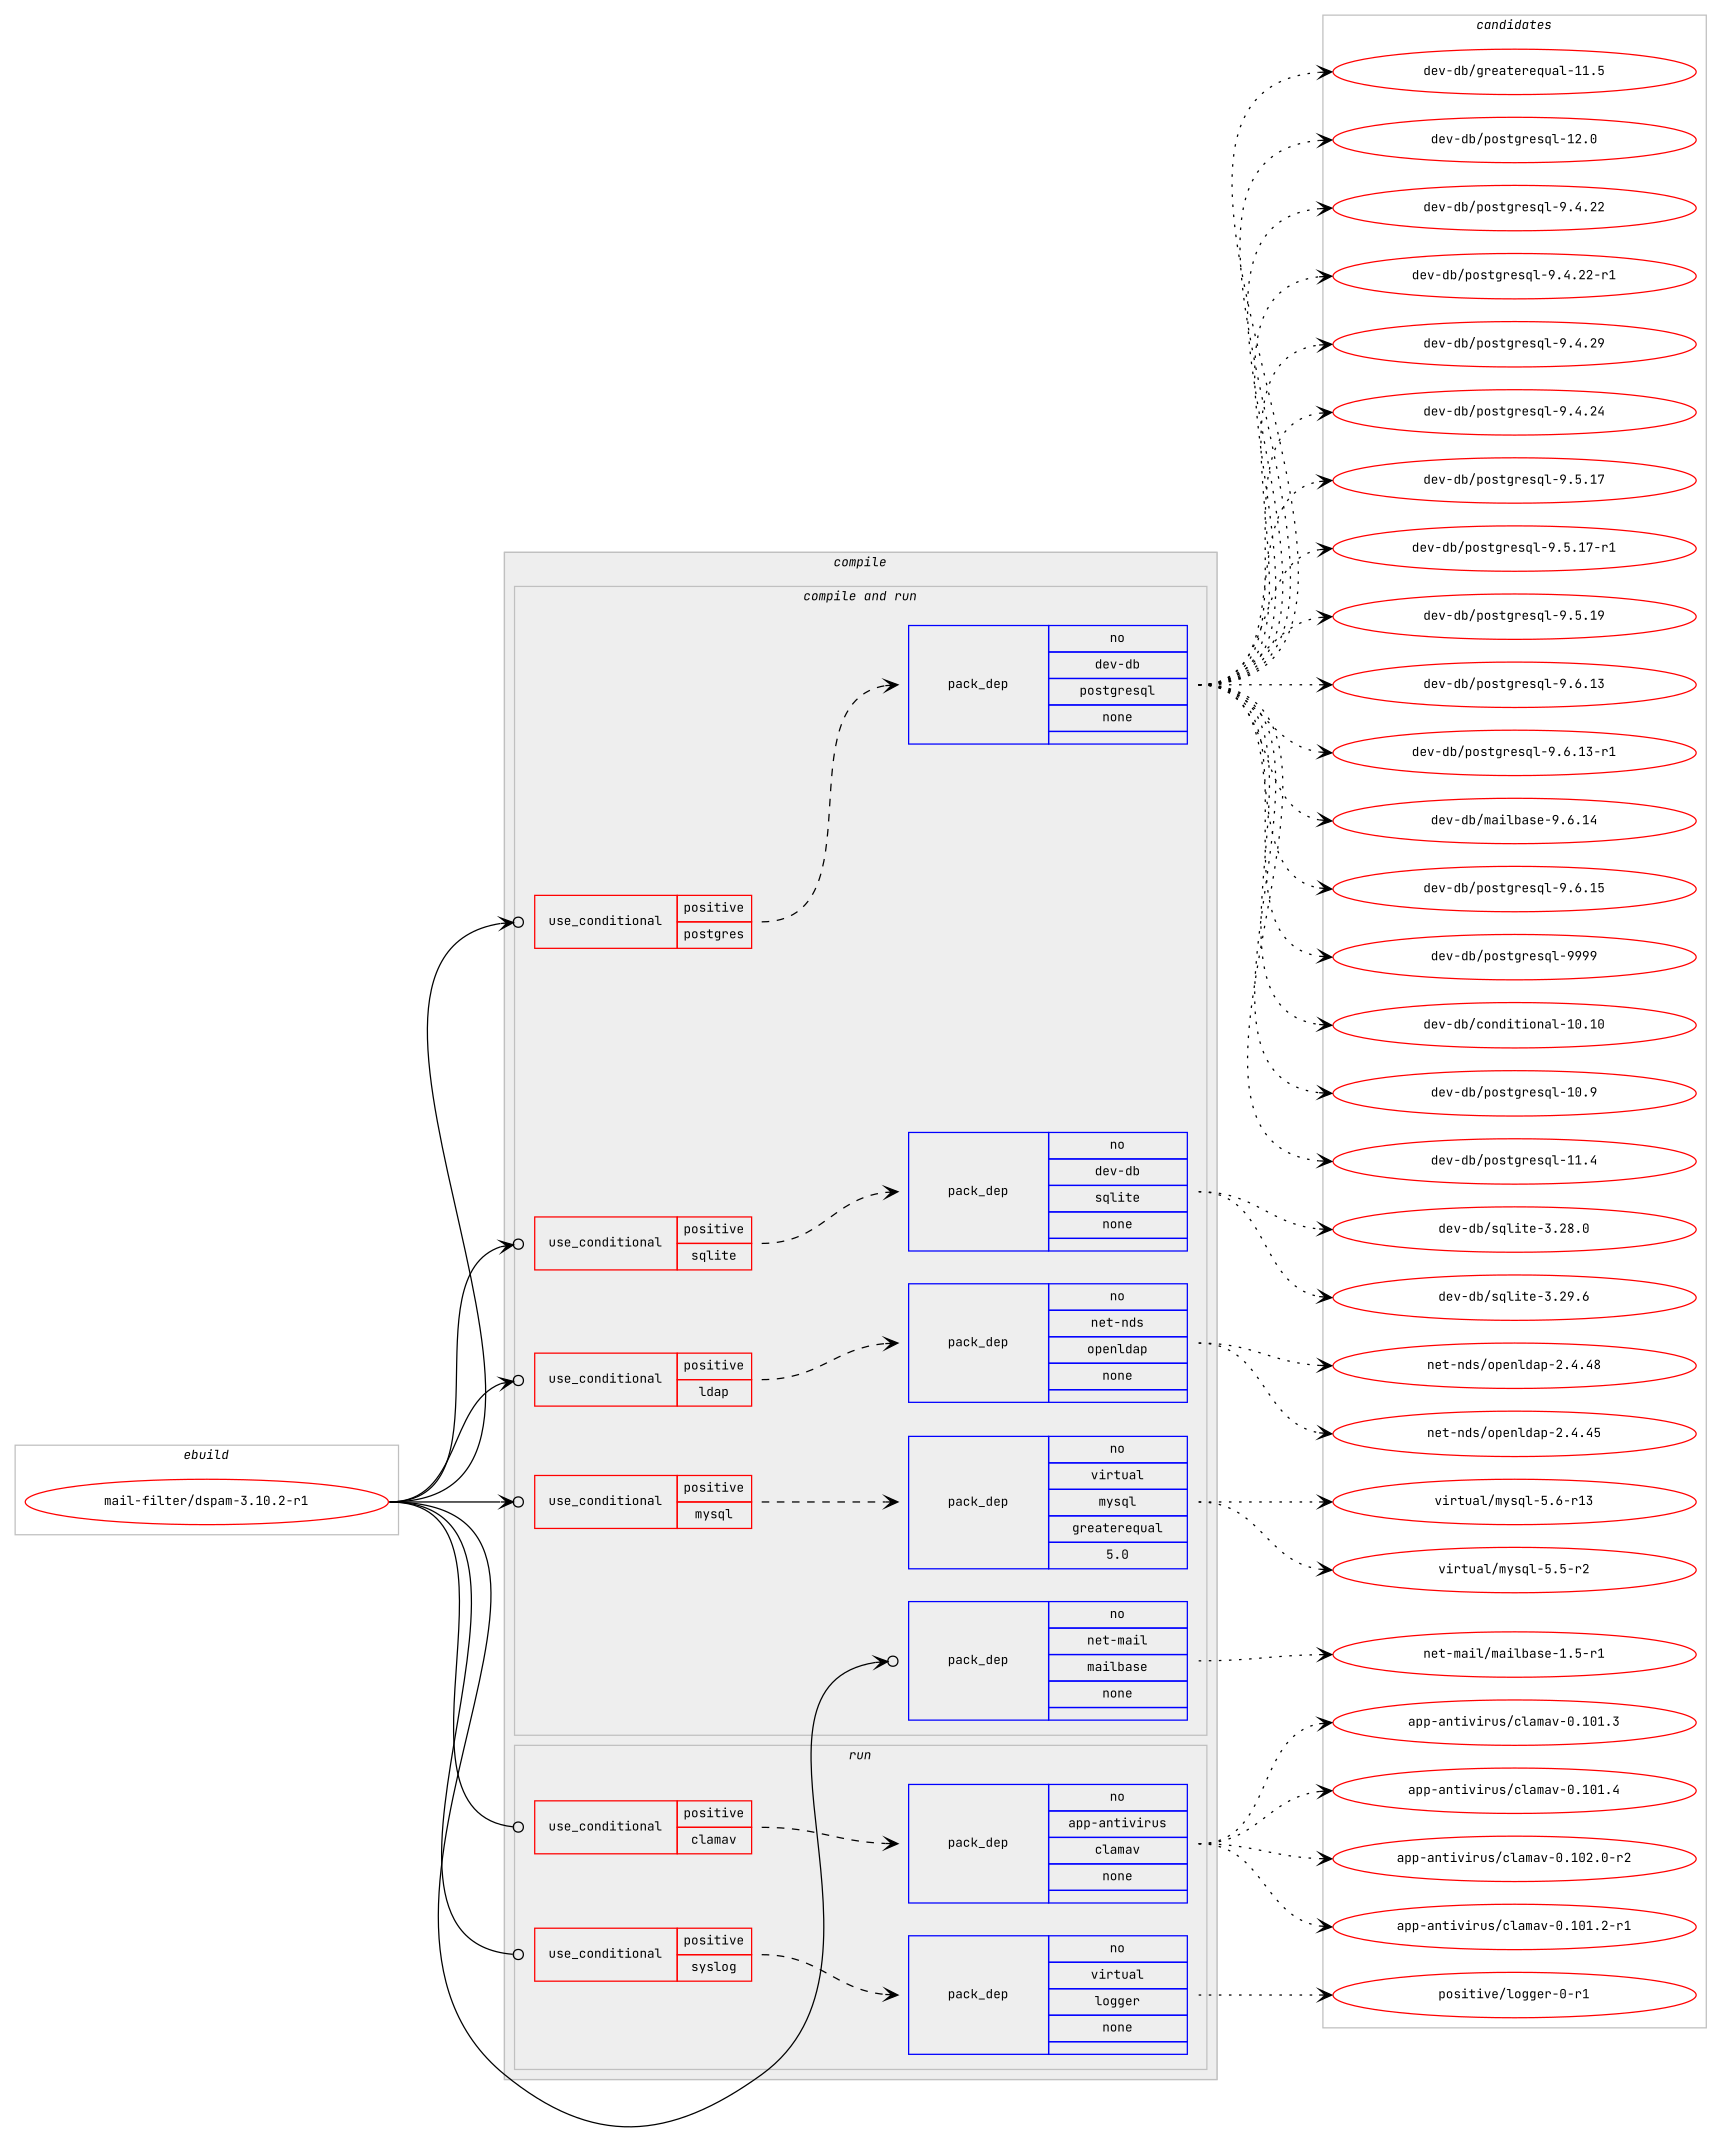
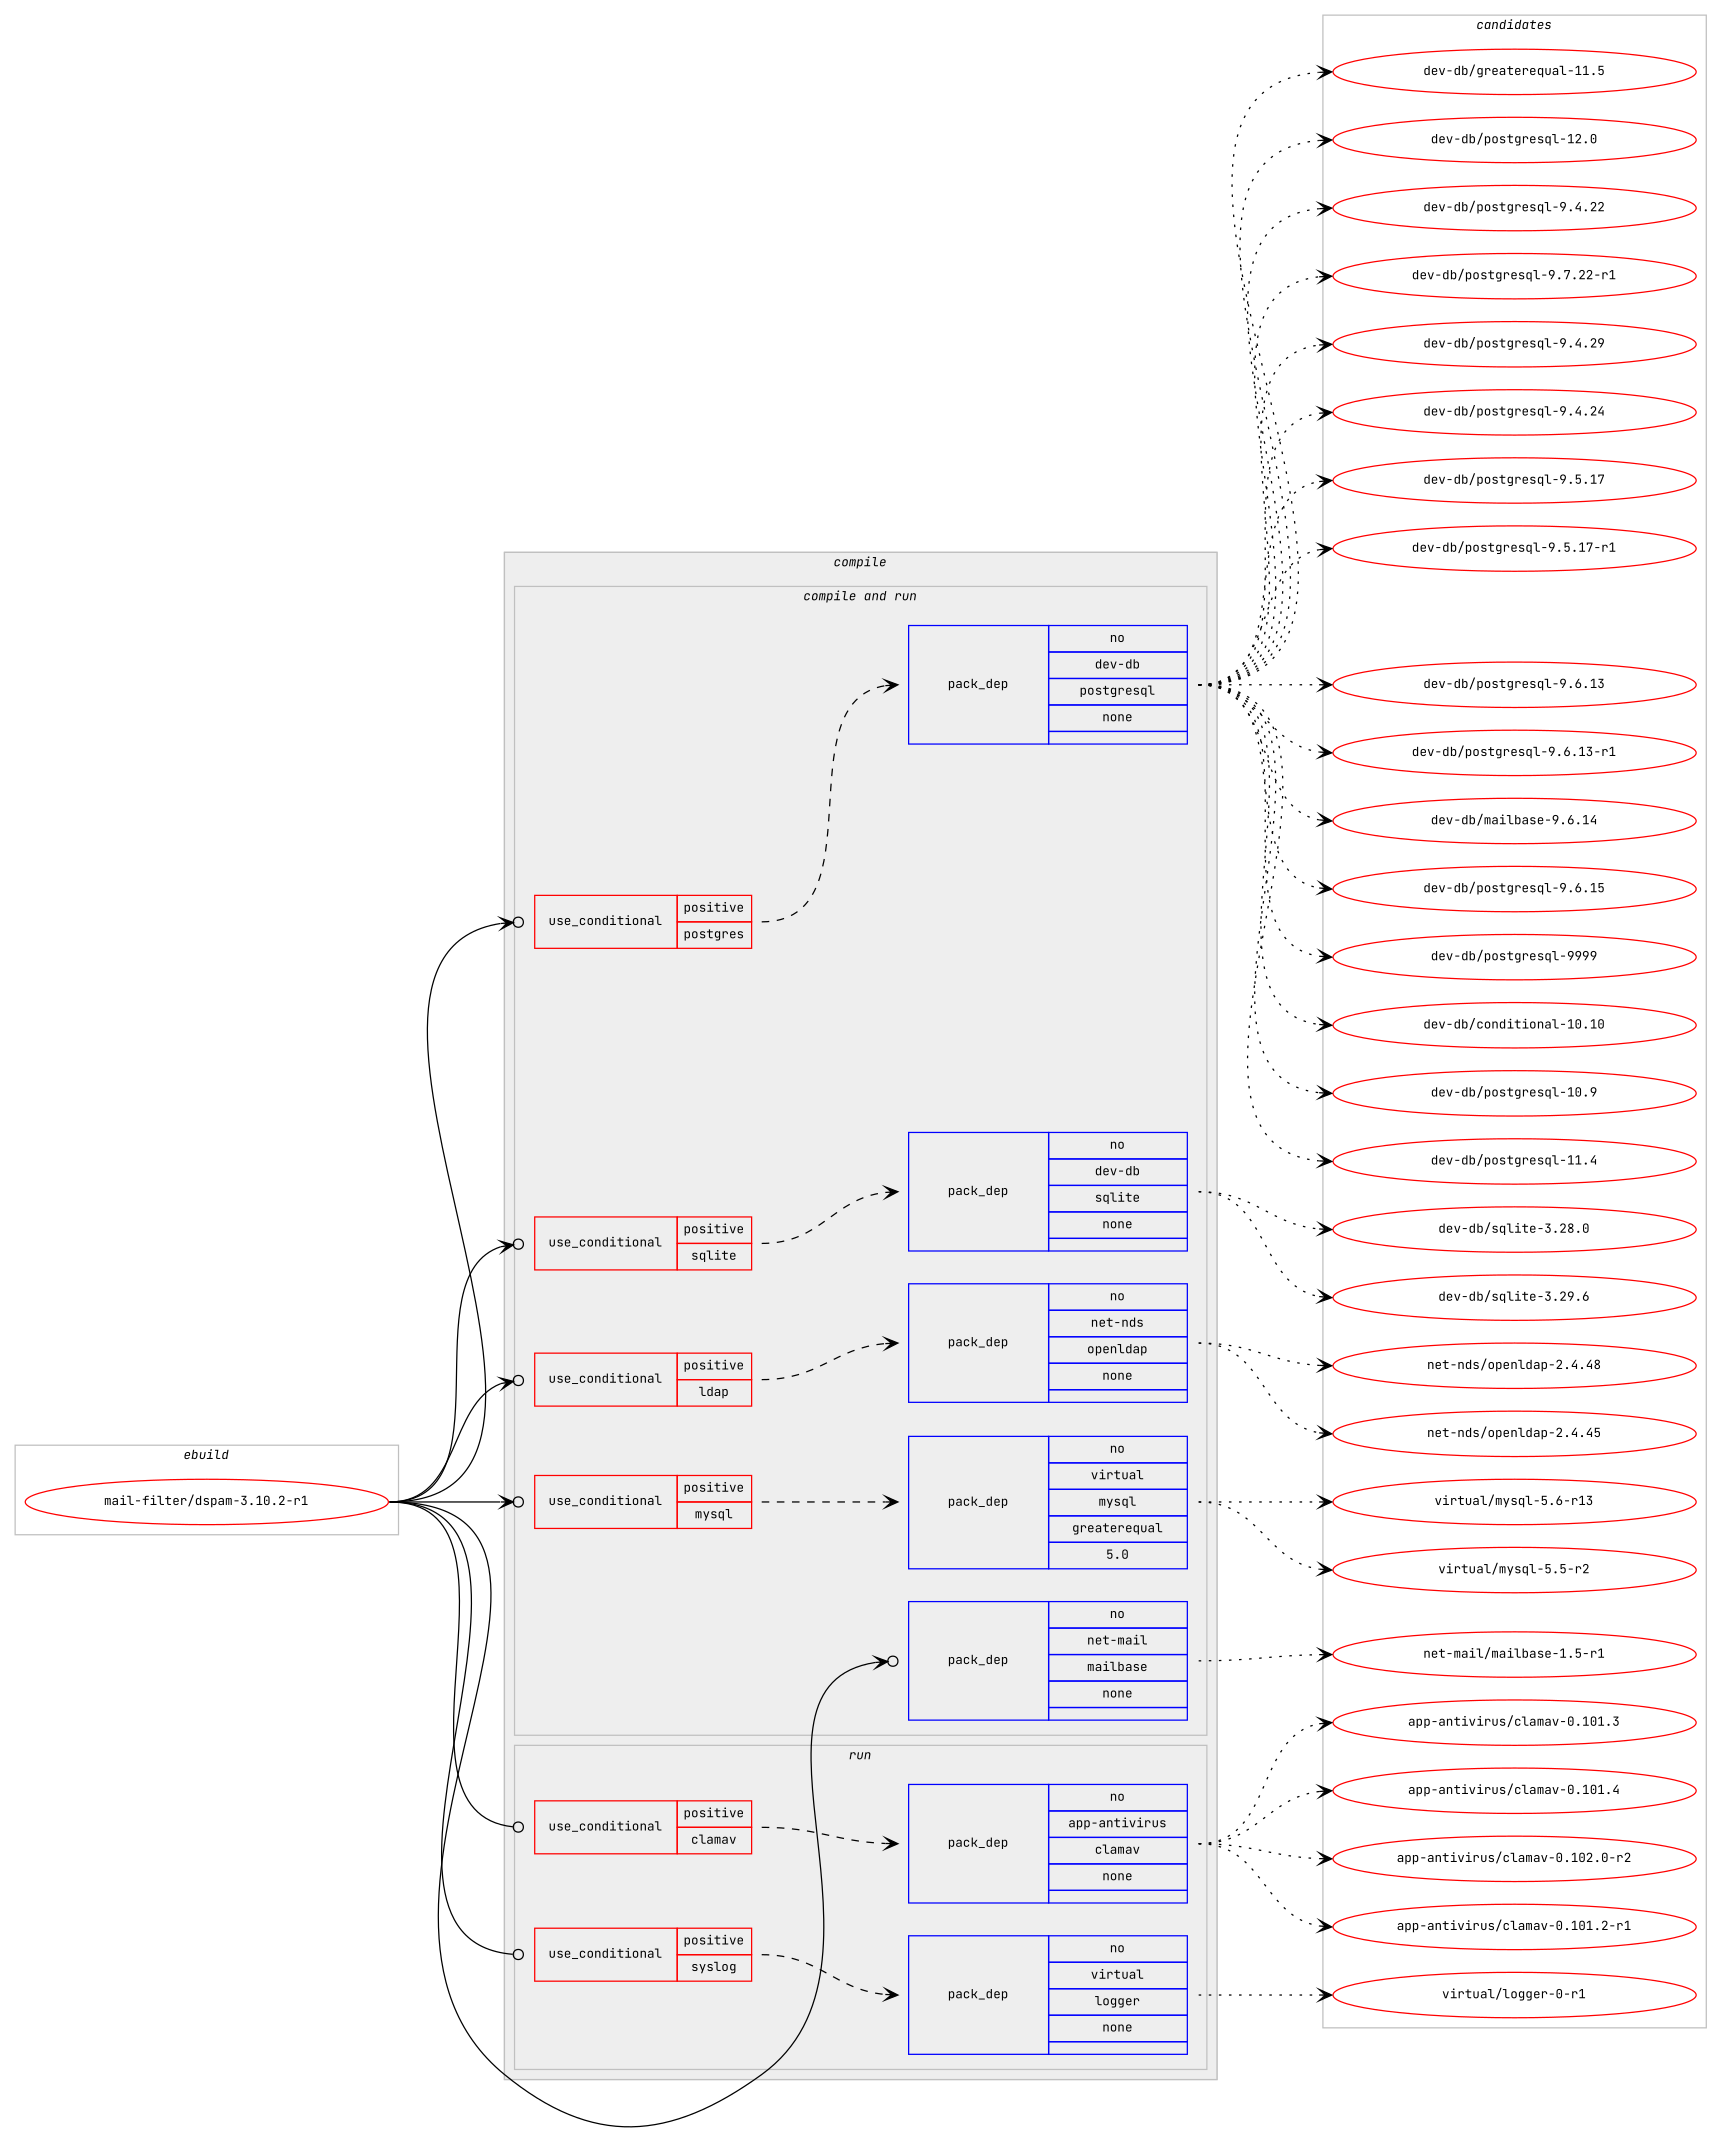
(1515, 276) -> (1515, 276)
(1515, 617) -> none
(1515, 1995) -> (1515, 1995)
